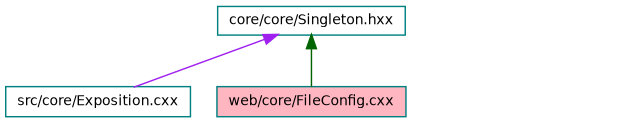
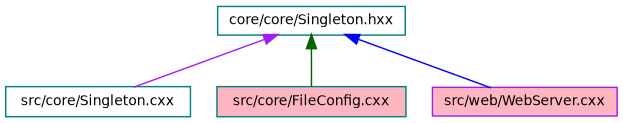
(98, 102) -> (98, 102)
(311, 102) -> (311, 102)
none -> (525, 102)
